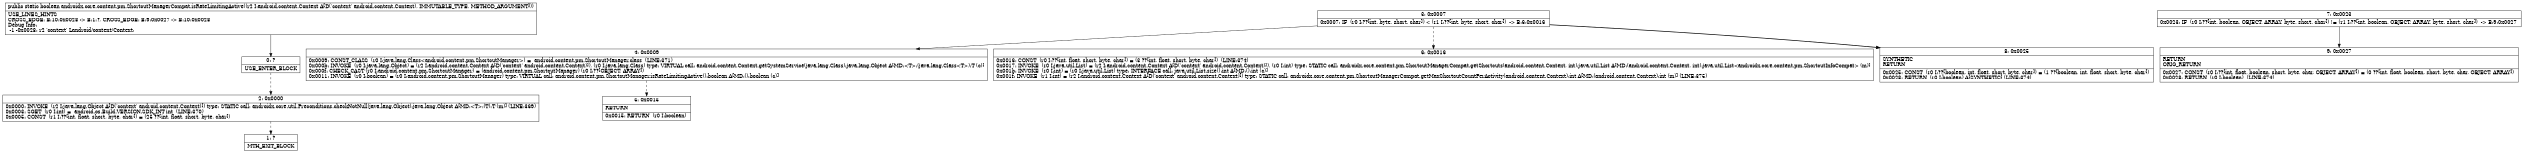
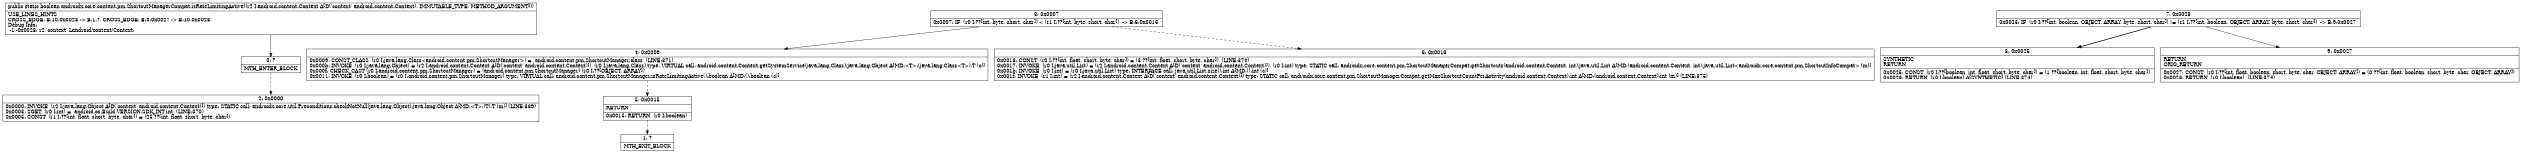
(1713, 35) -> (2116, 37)
(271, 69) -> (271, 69)
(271, 126) -> (647, 126)
